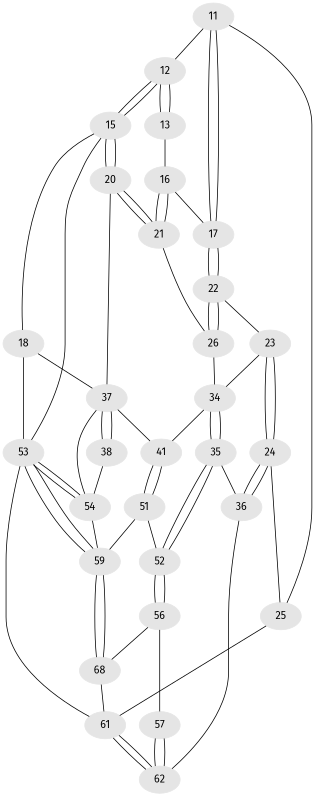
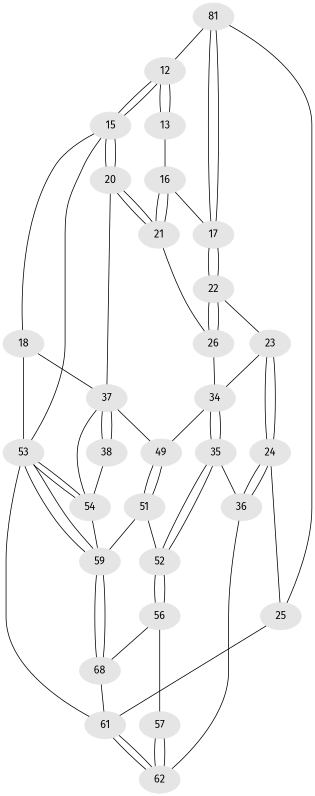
(213, 17) -> (213, 17)
(161, 453) -> (161, 453)
